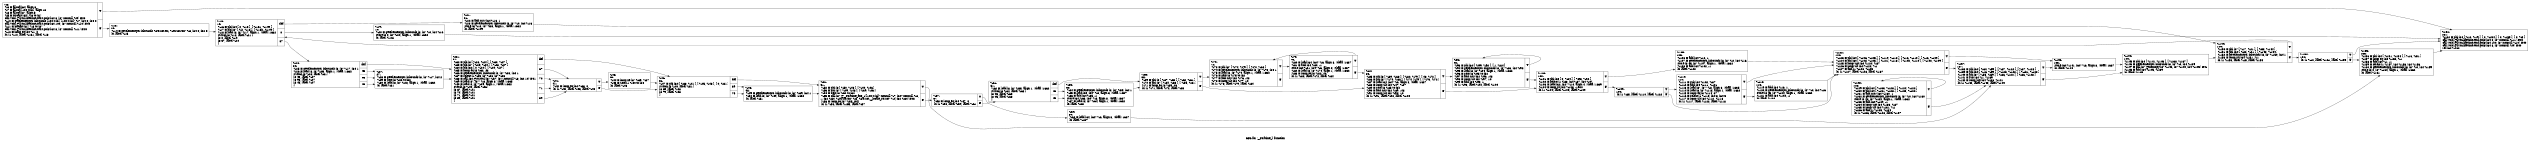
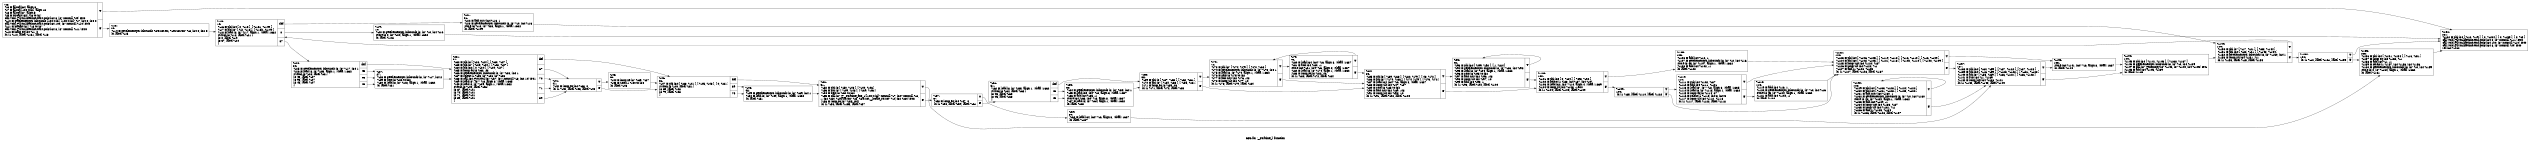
none -> (1322, 82)
